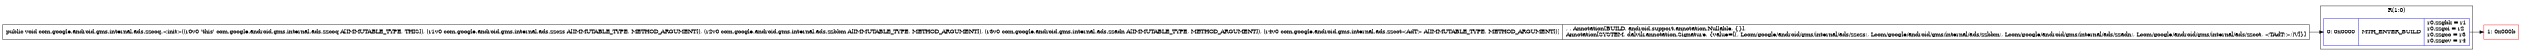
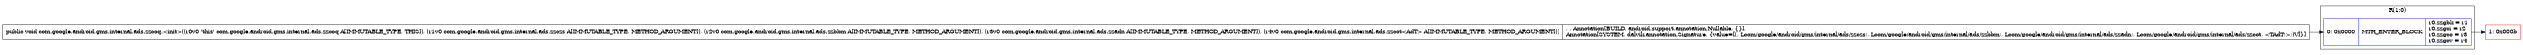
(2391, 32) -> (2392, 32)
